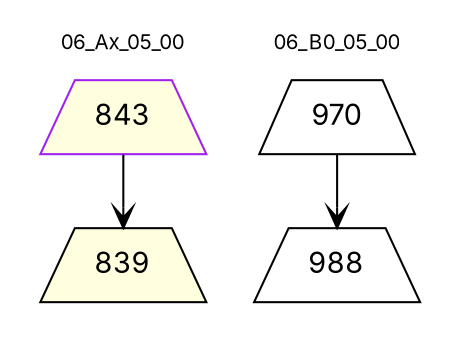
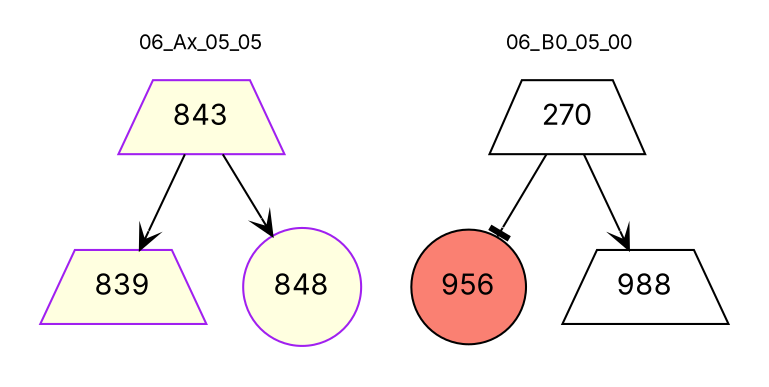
(123, 44) -> (201, 44)
(337, 117) -> (567, 117)
(123, 265) -> (123, 287)
none -> (302, 287)
none -> (469, 287)
